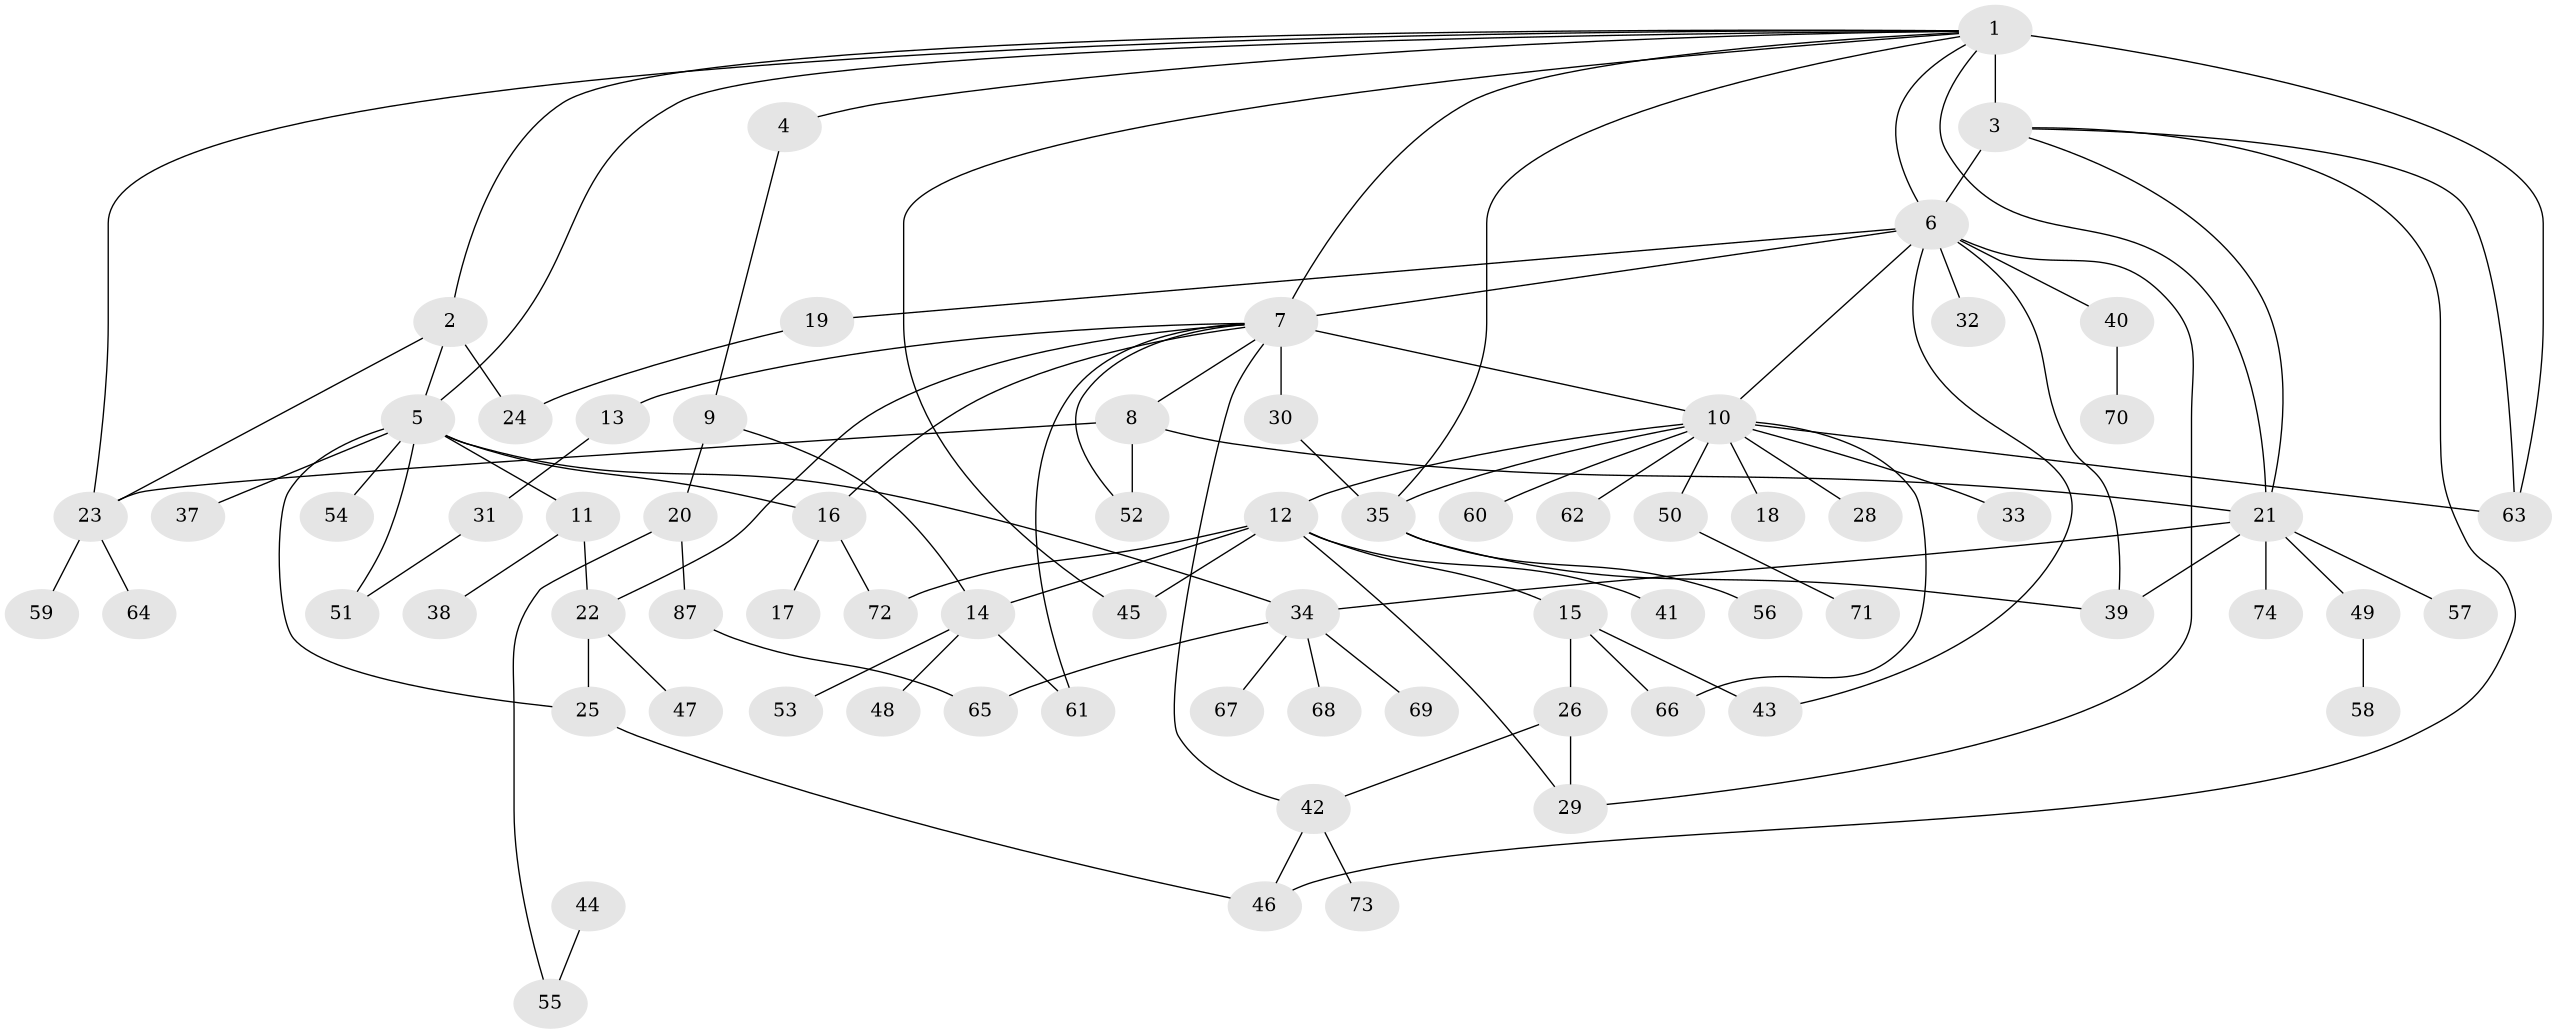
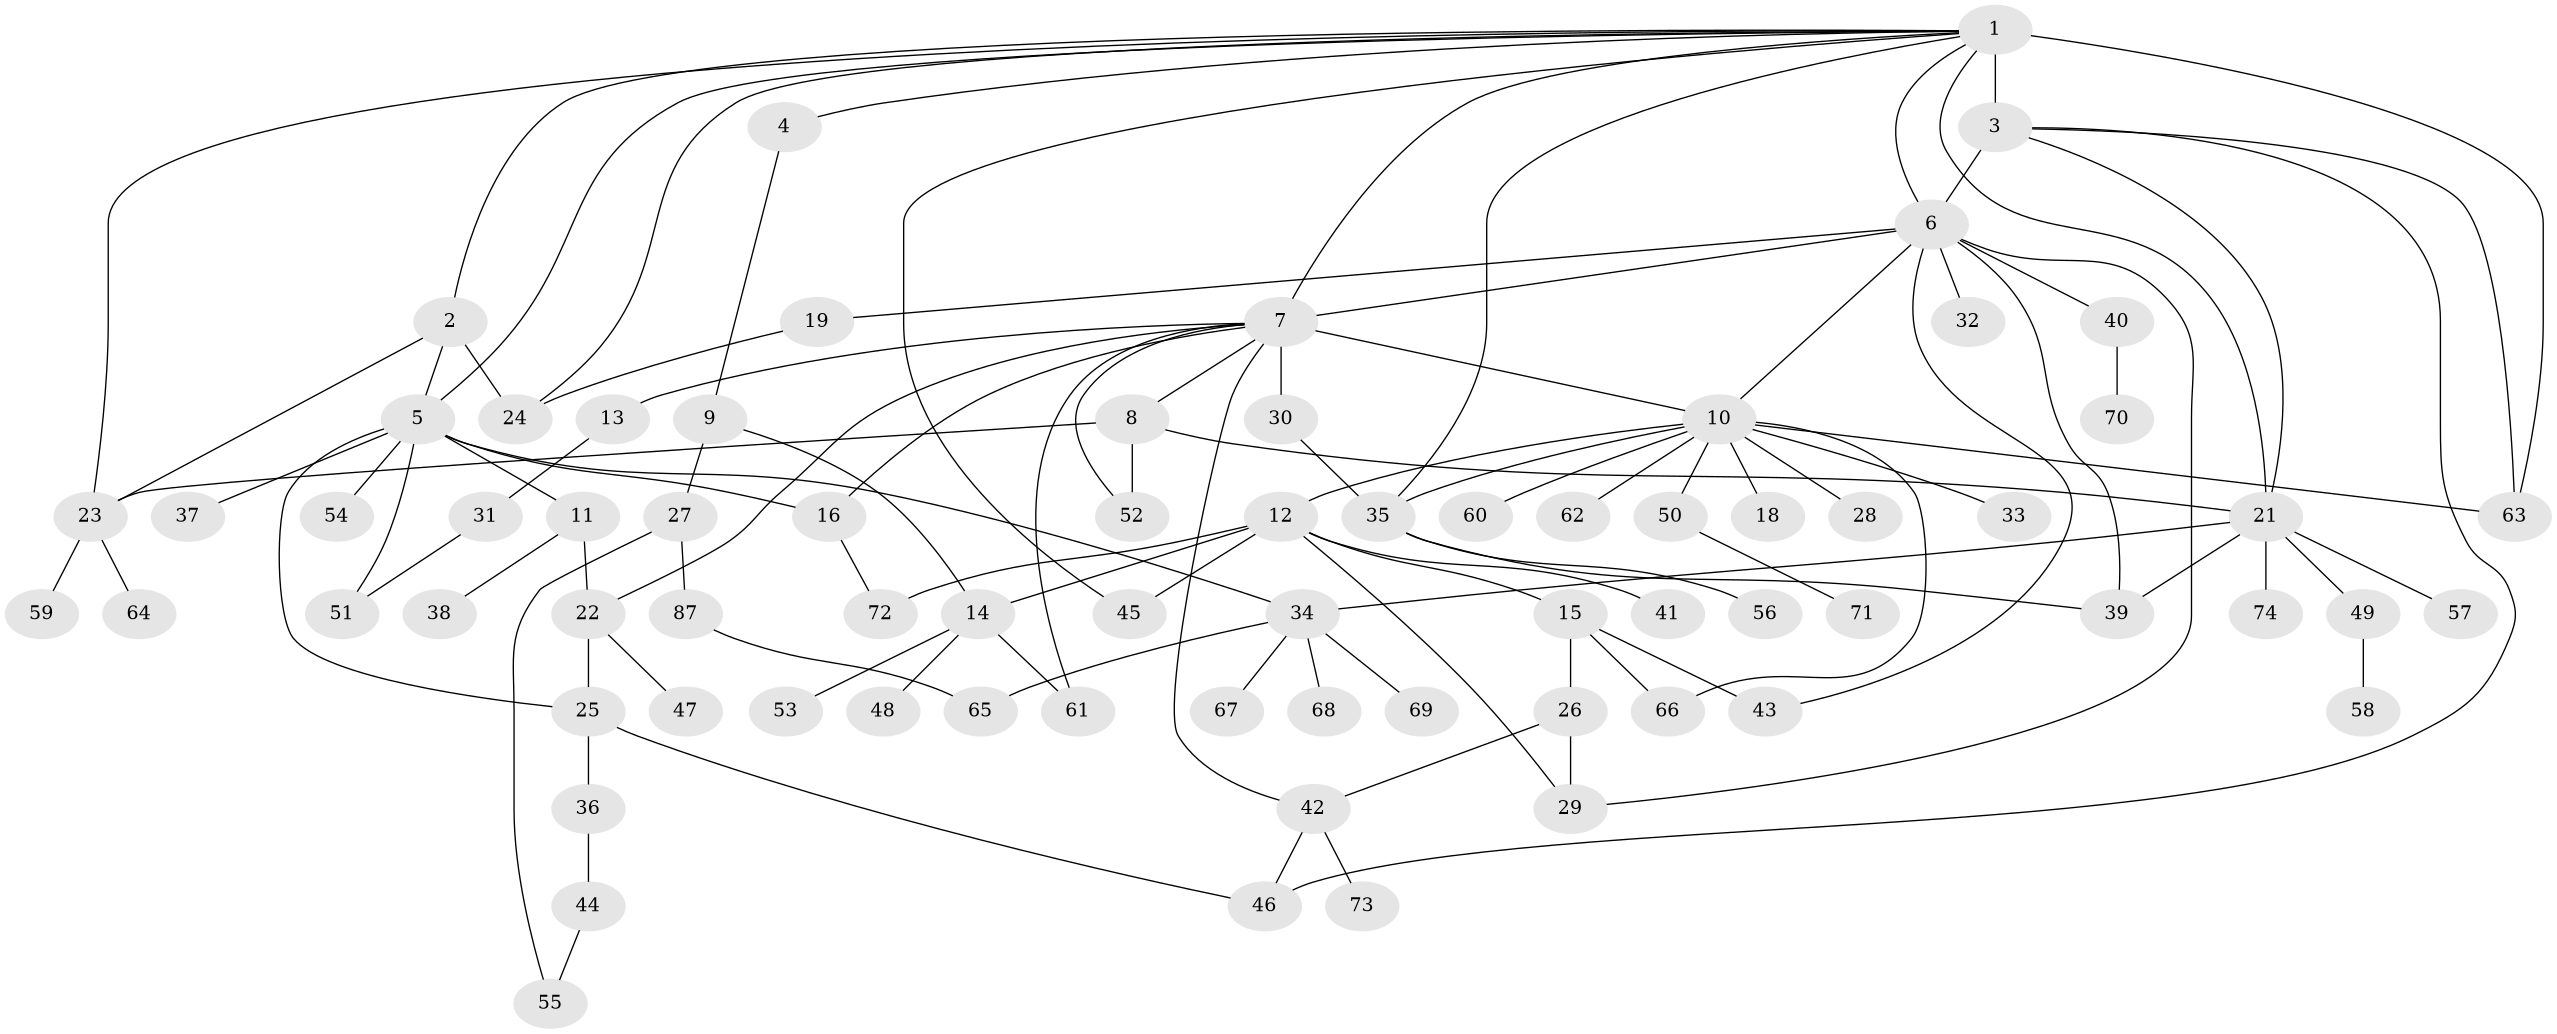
none -> (766, 94)
(680, 517) -> (680, 517)
(783, 614) -> none
none -> (588, 809)
